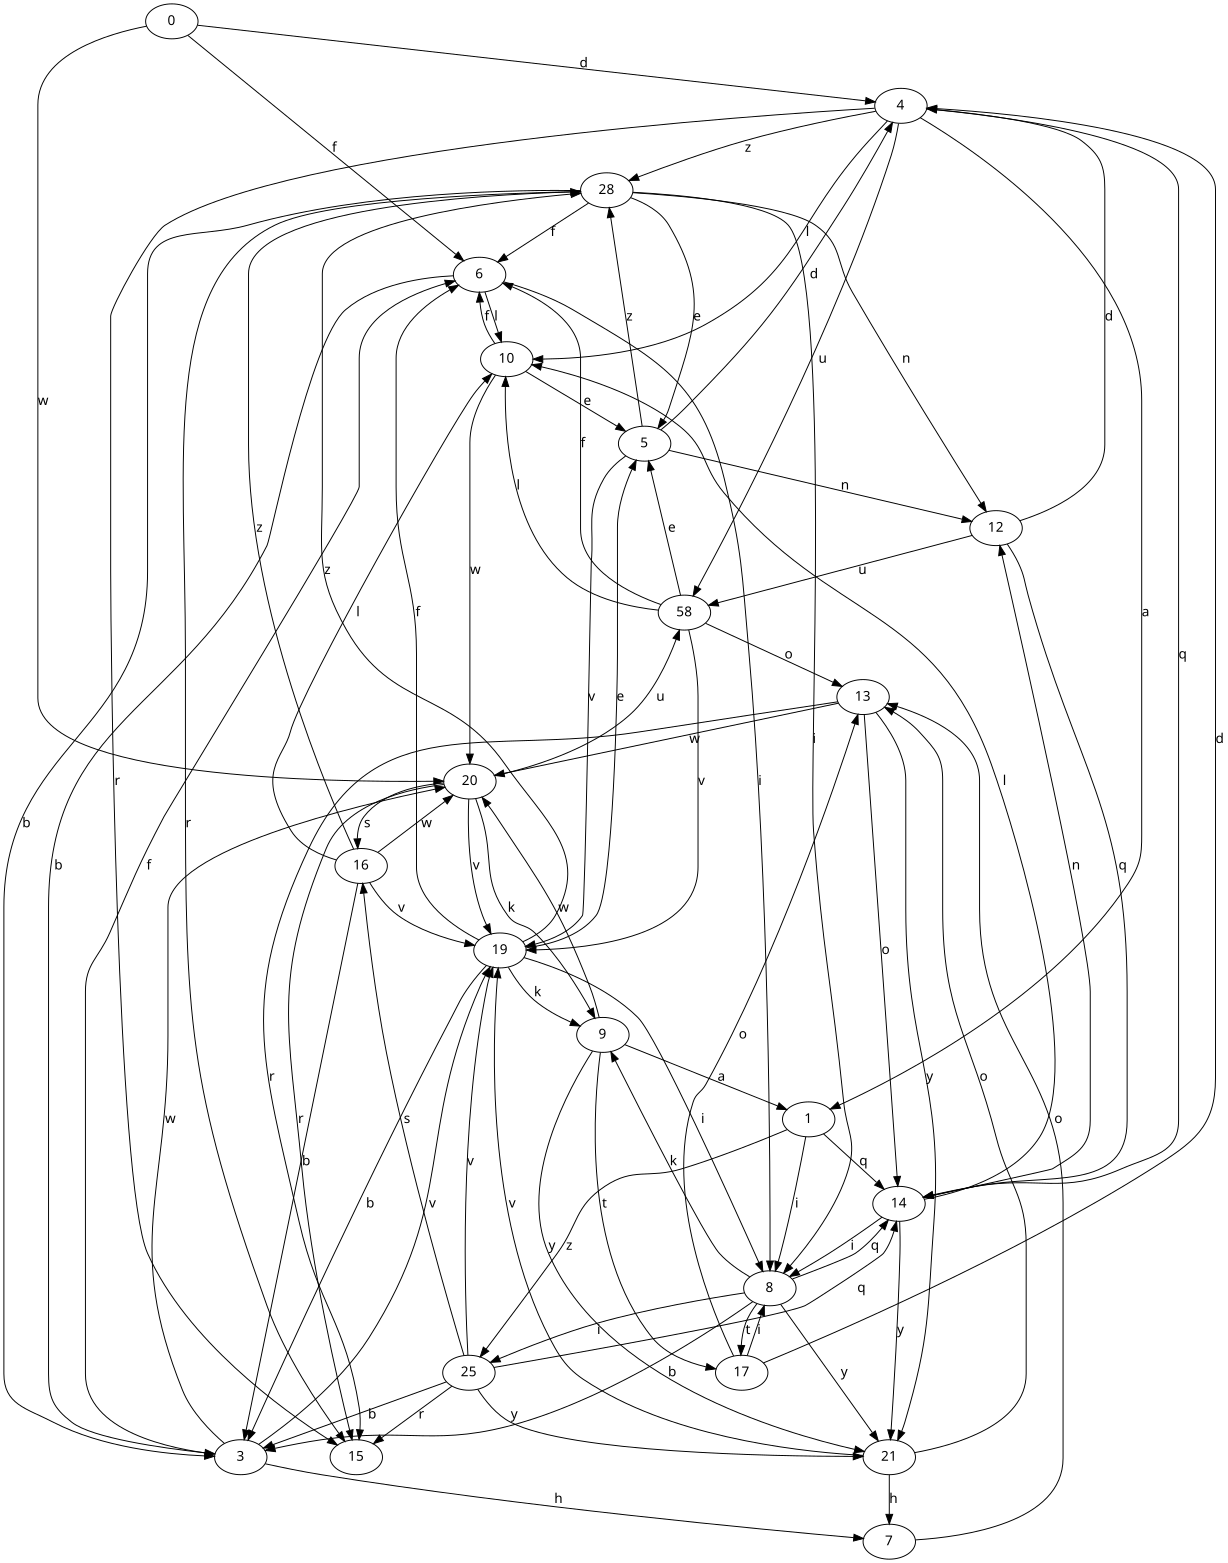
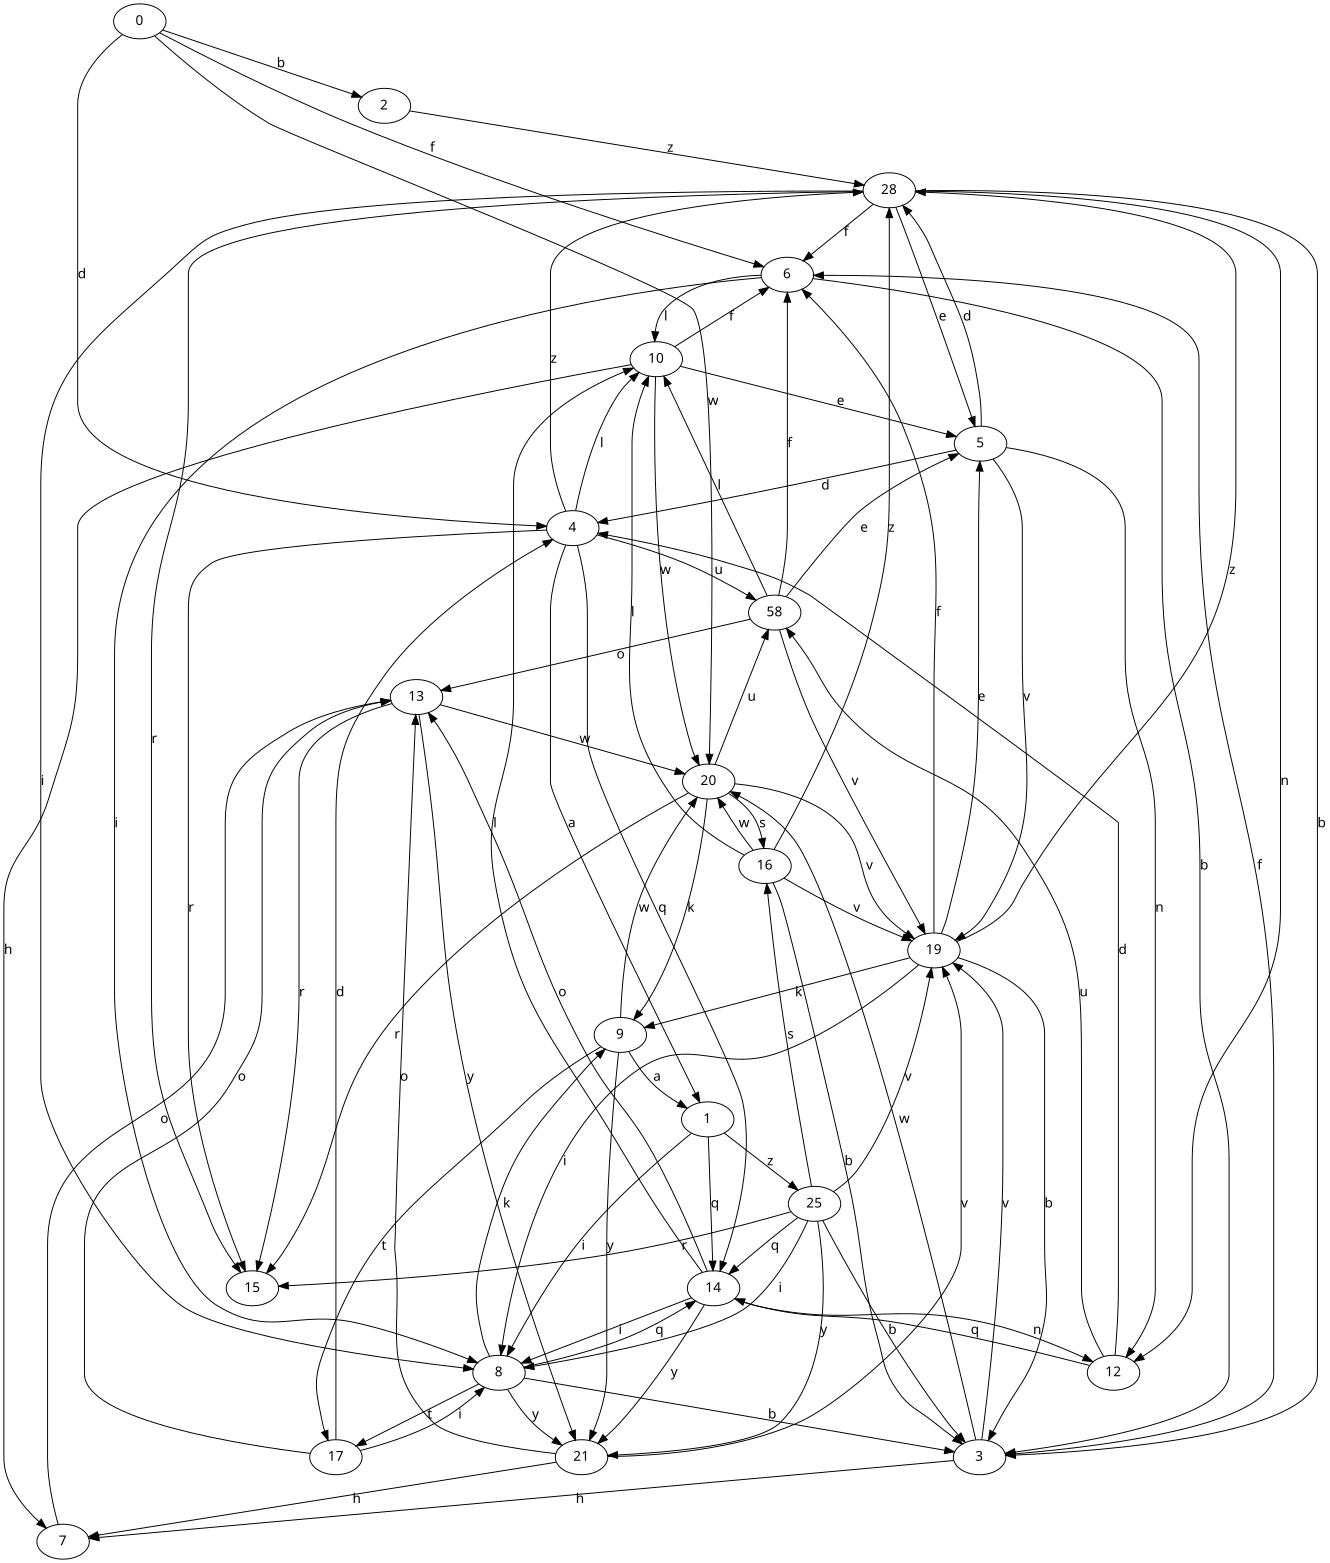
none -> (384, 106)
(630, 317) -> (967, 317)
none -> (66, 744)
(881, 945) -> (560, 1002)
(620, 1317) -> (702, 1328)
